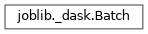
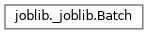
(74, 17) -> (74, 17)
